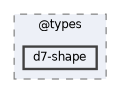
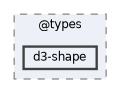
(60, 58) -> (60, 58)
